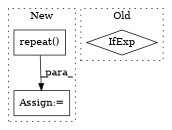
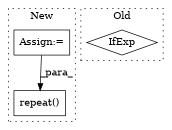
(41, 69) -> (41, 69)
